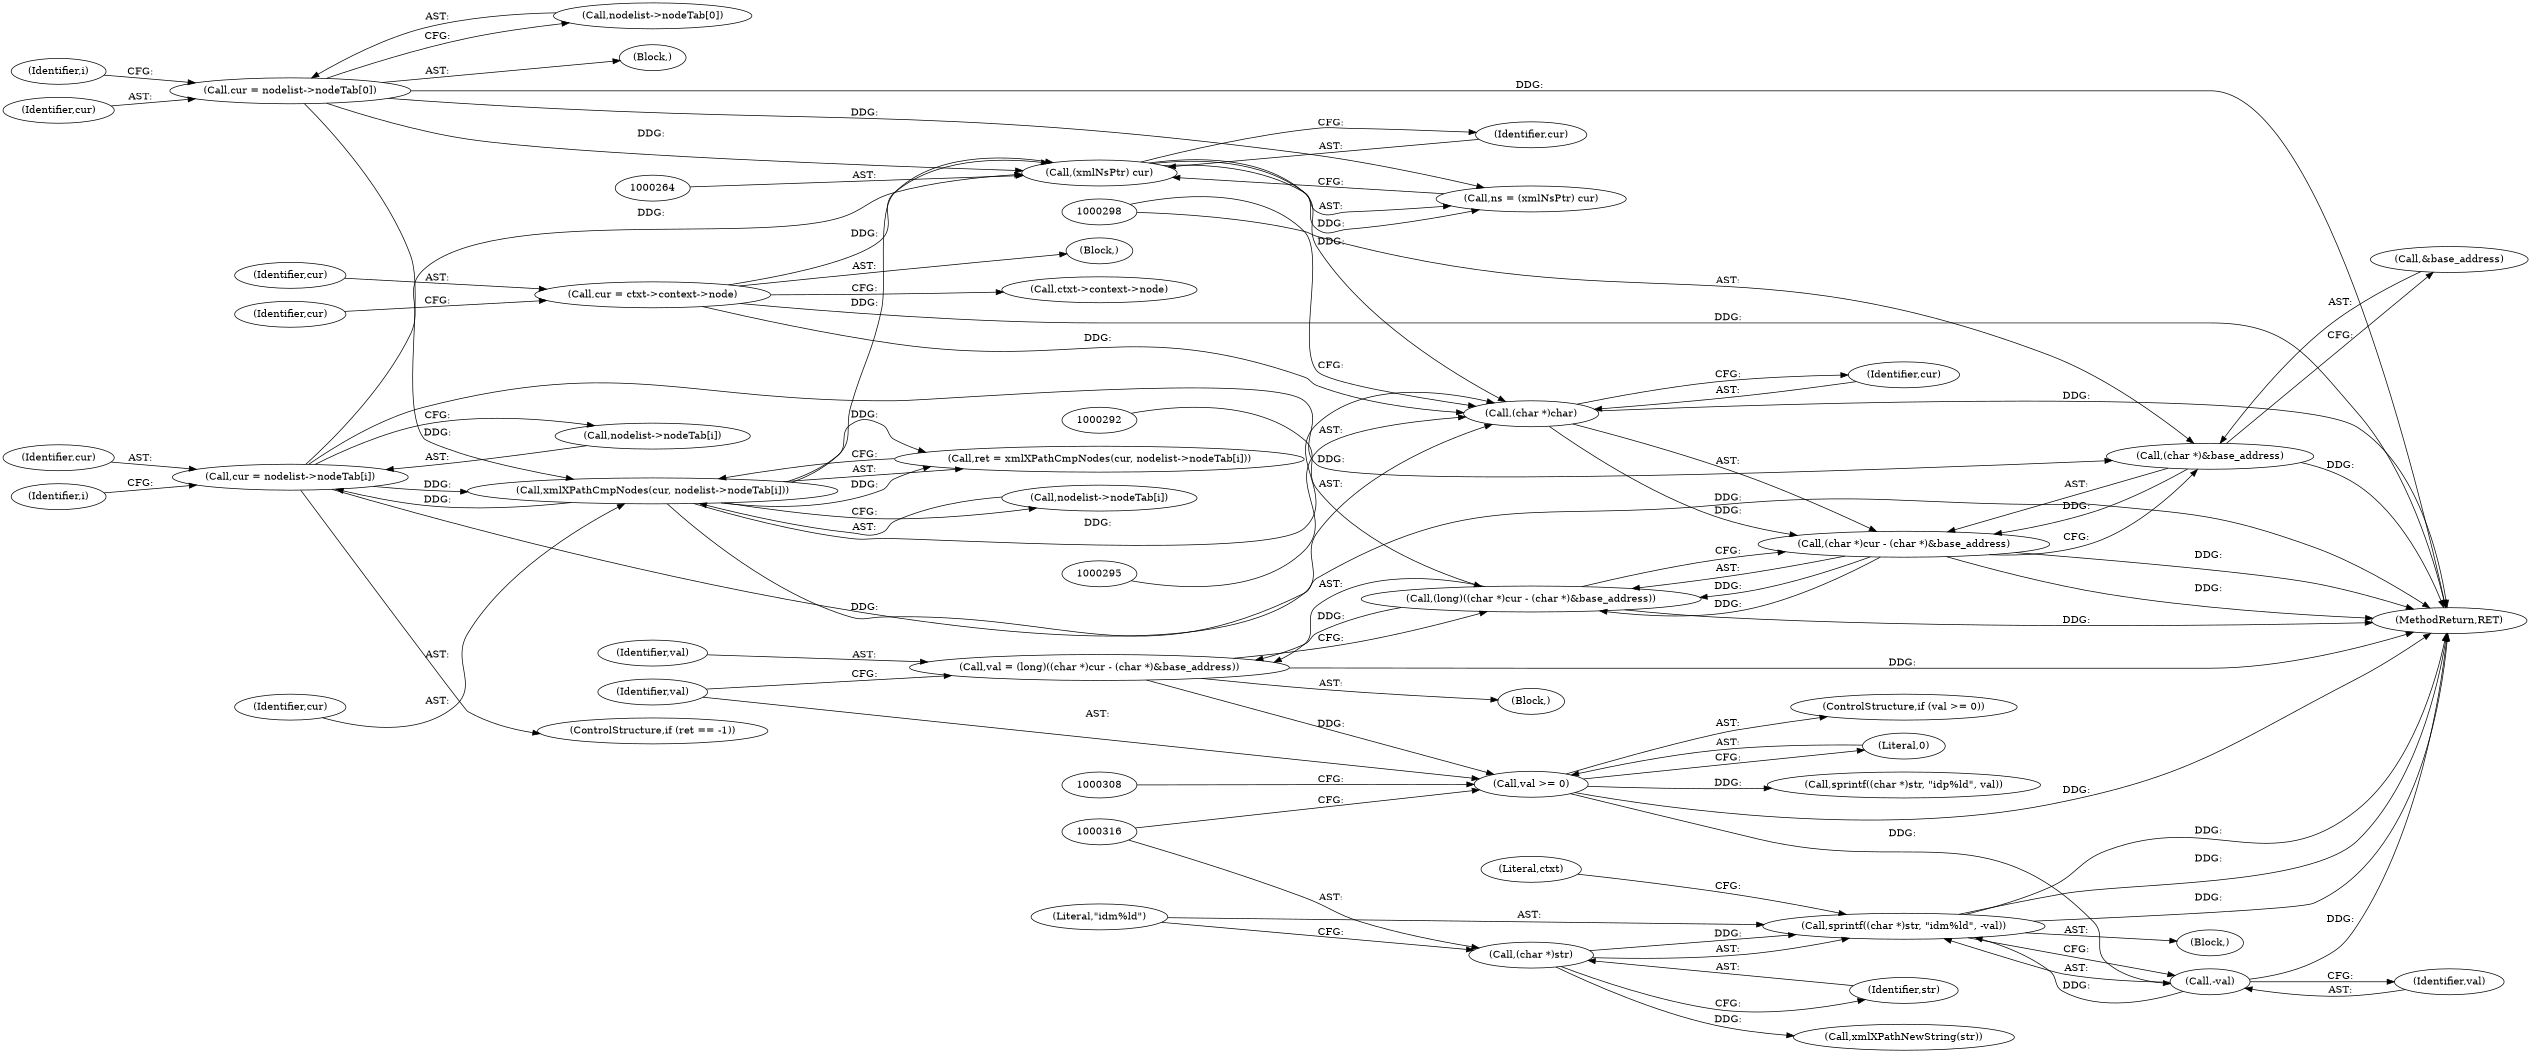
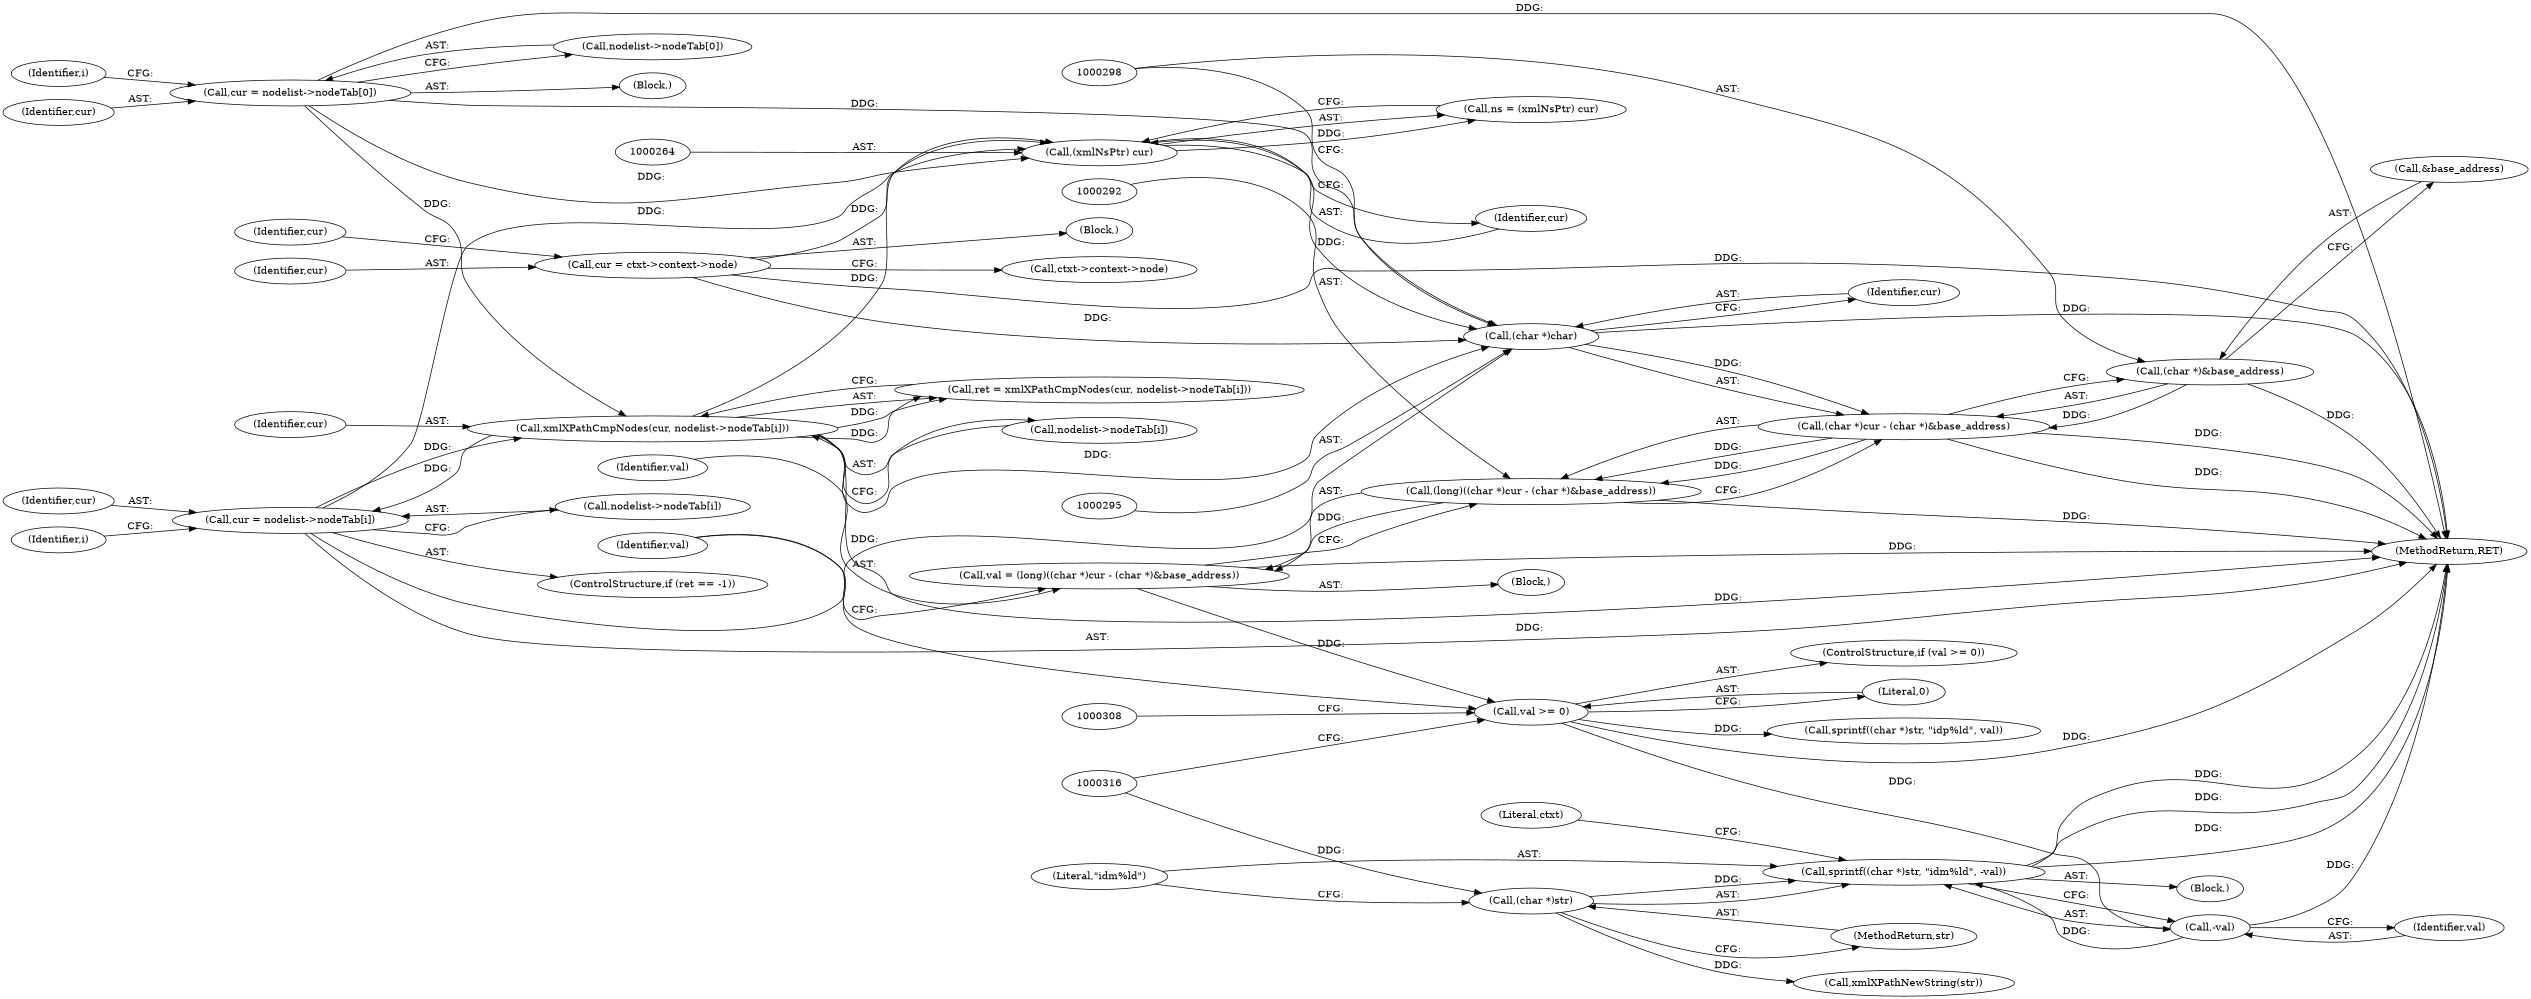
(935, 121) -> (989, 112)
(1228, 389) -> (1339, 645)
(1333, 898) -> (1333, 851)
(1904, 990) -> (1904, 936)
